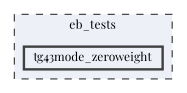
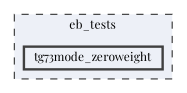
(93, 58) -> (93, 58)
